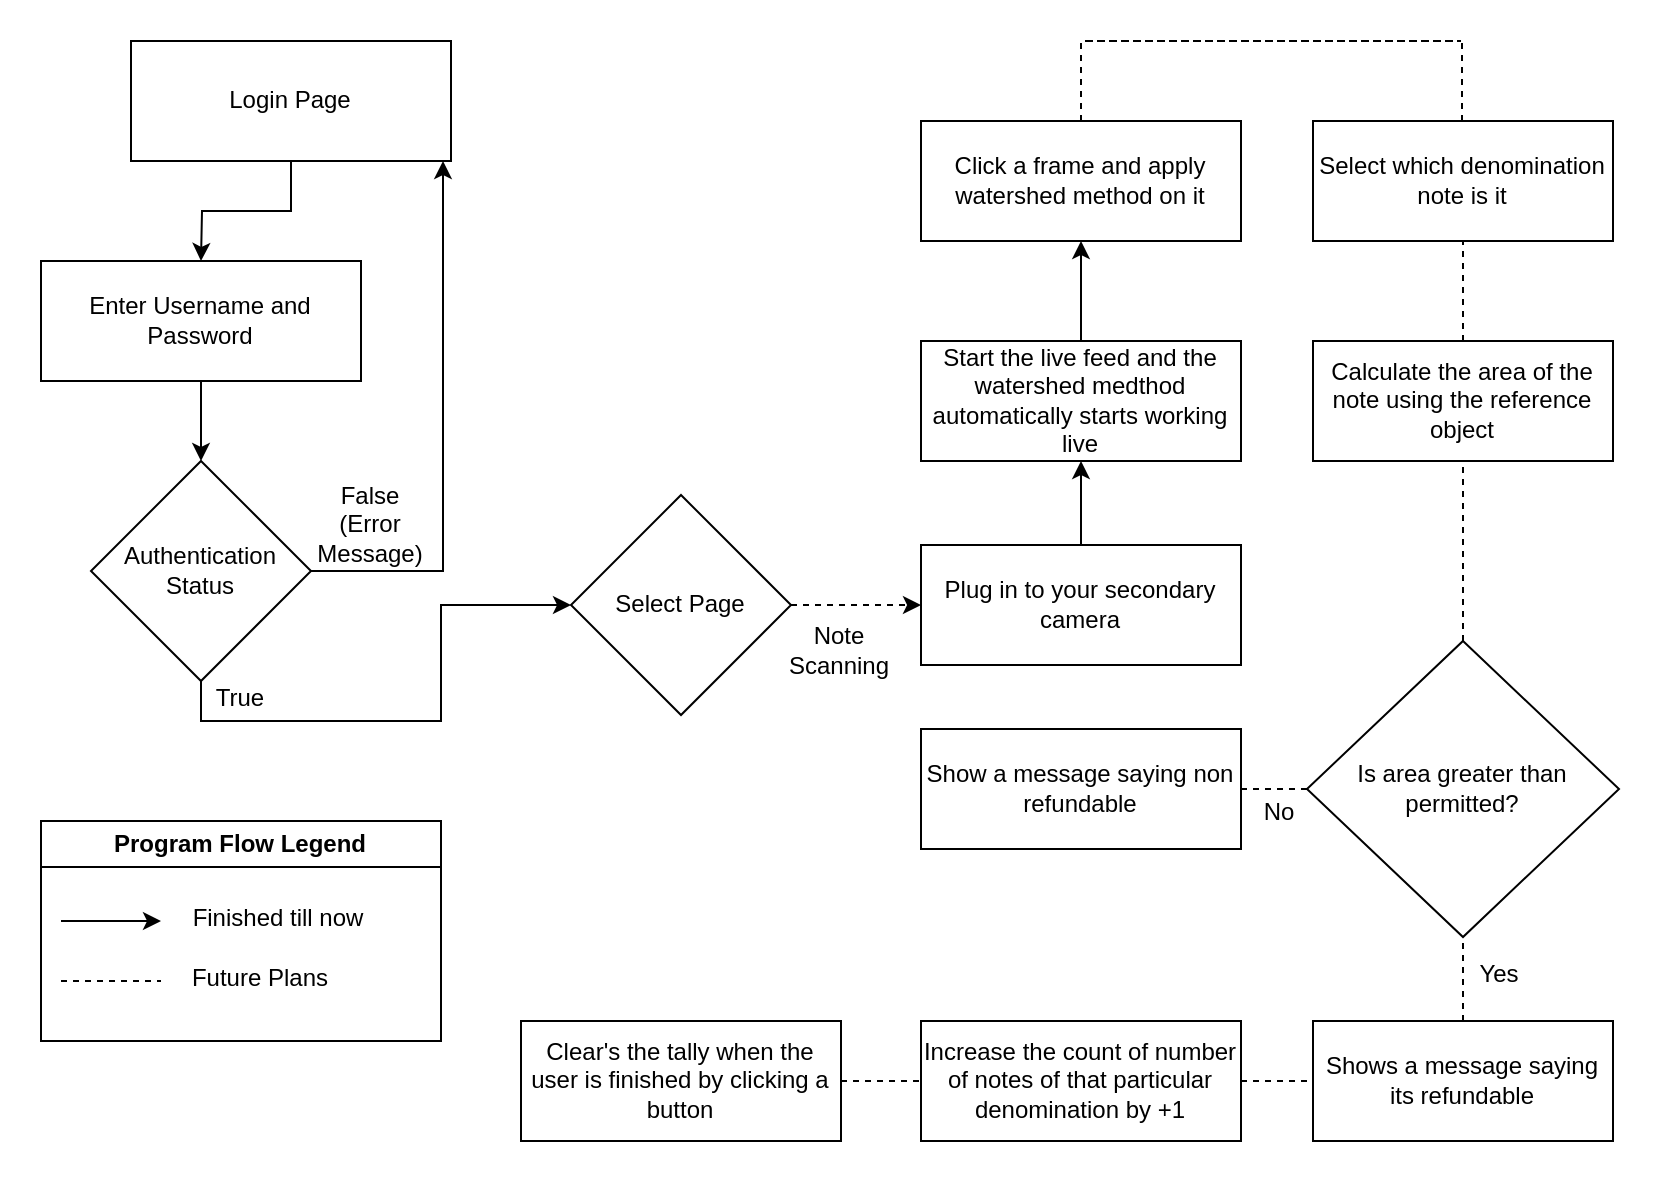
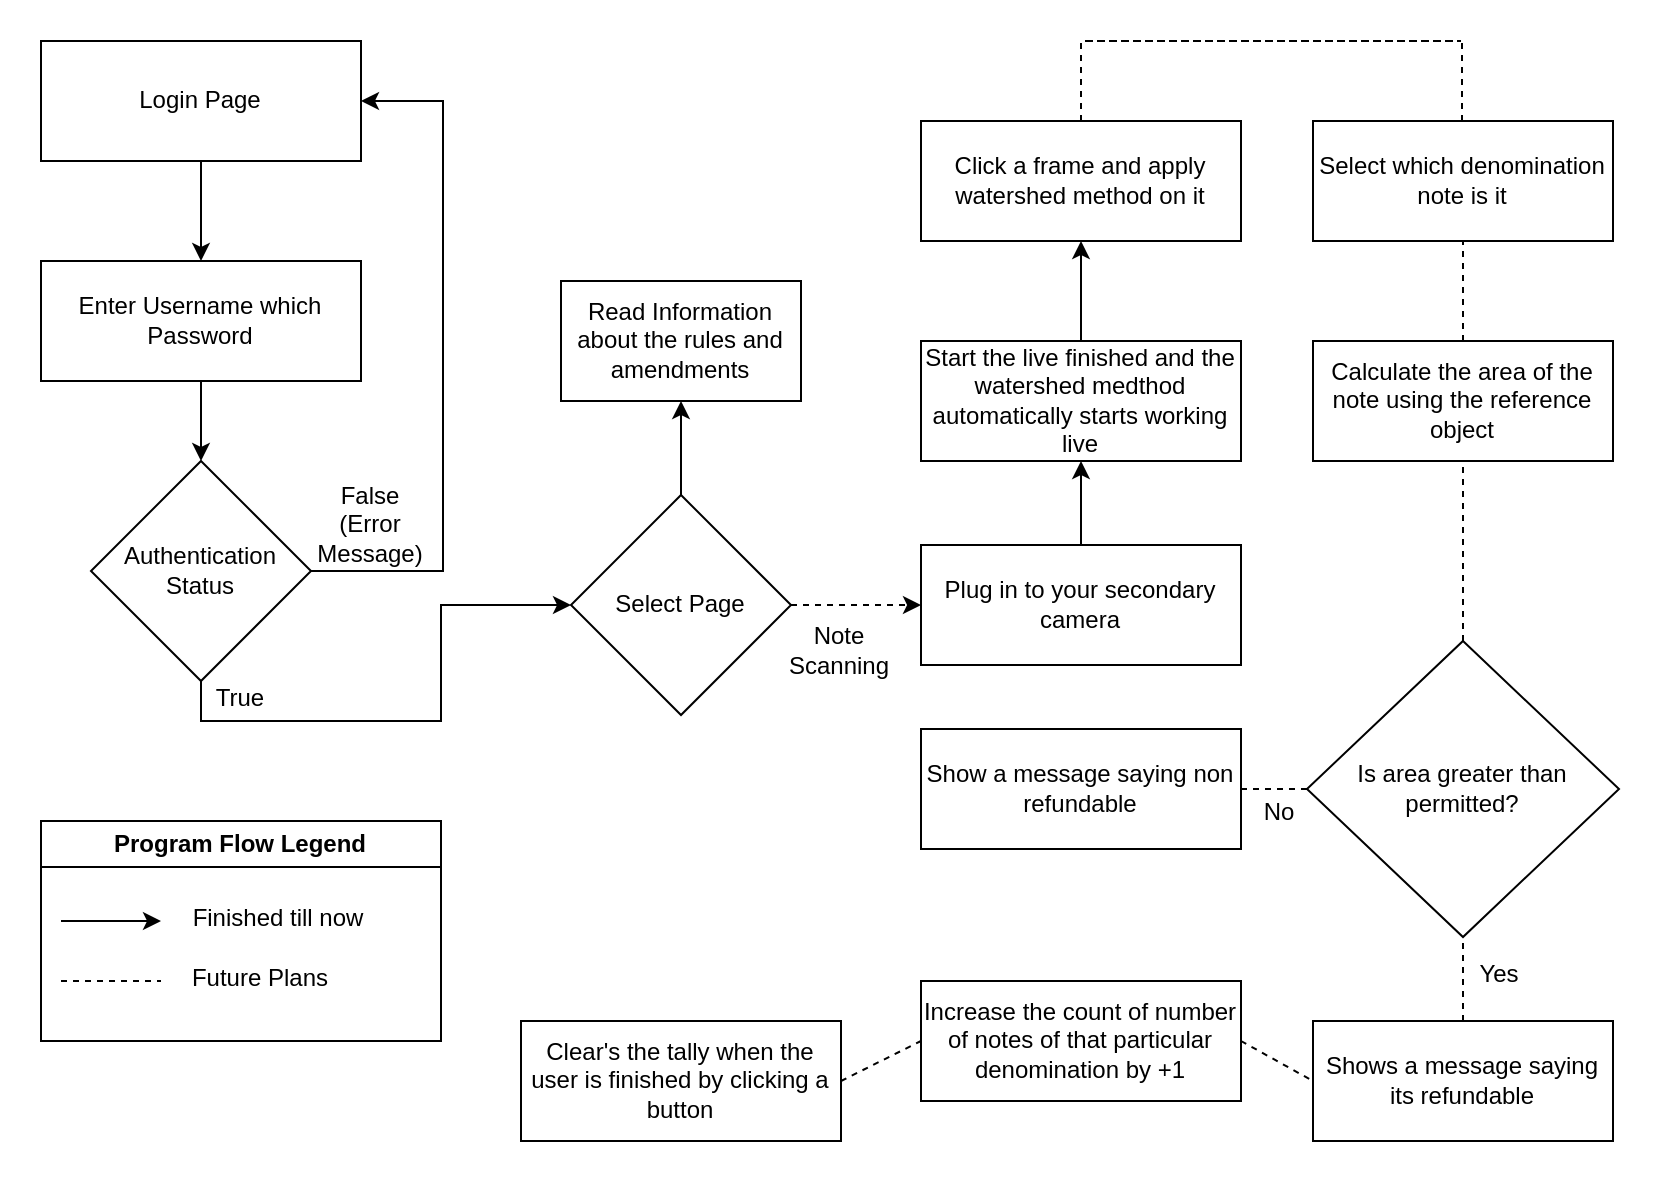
(291, 101) -> (201, 101)
(201, 321) -> (201, 321)
none -> (681, 341)
(1081, 401) -> (1081, 401)
none -> (681, 455)
(1081, 1081) -> (1081, 1041)
